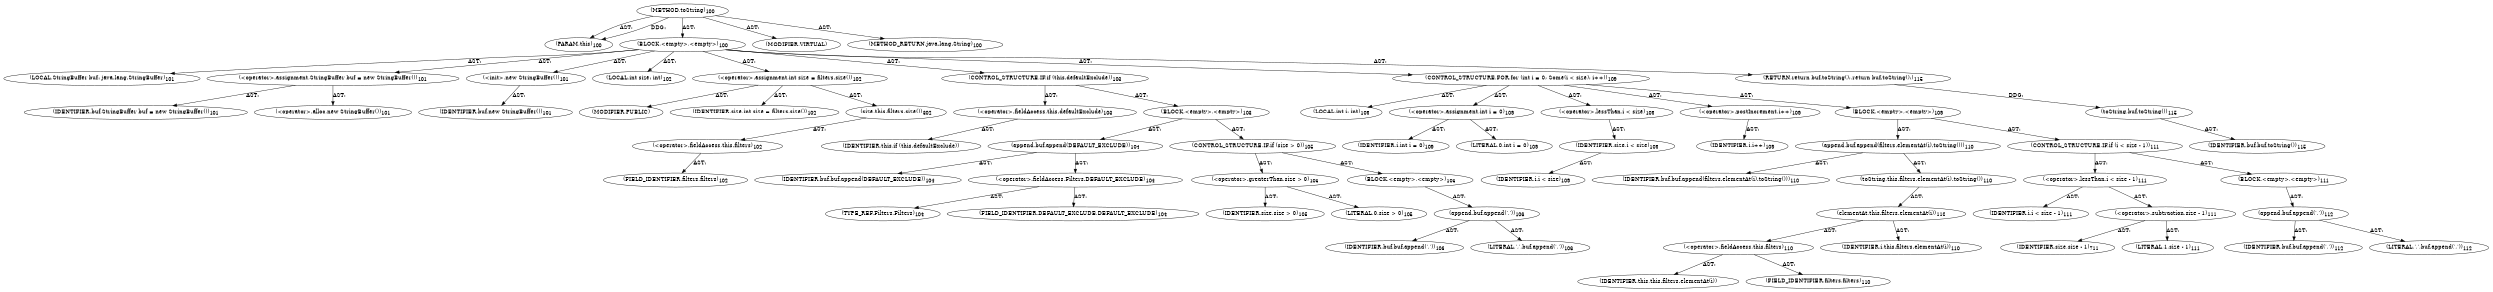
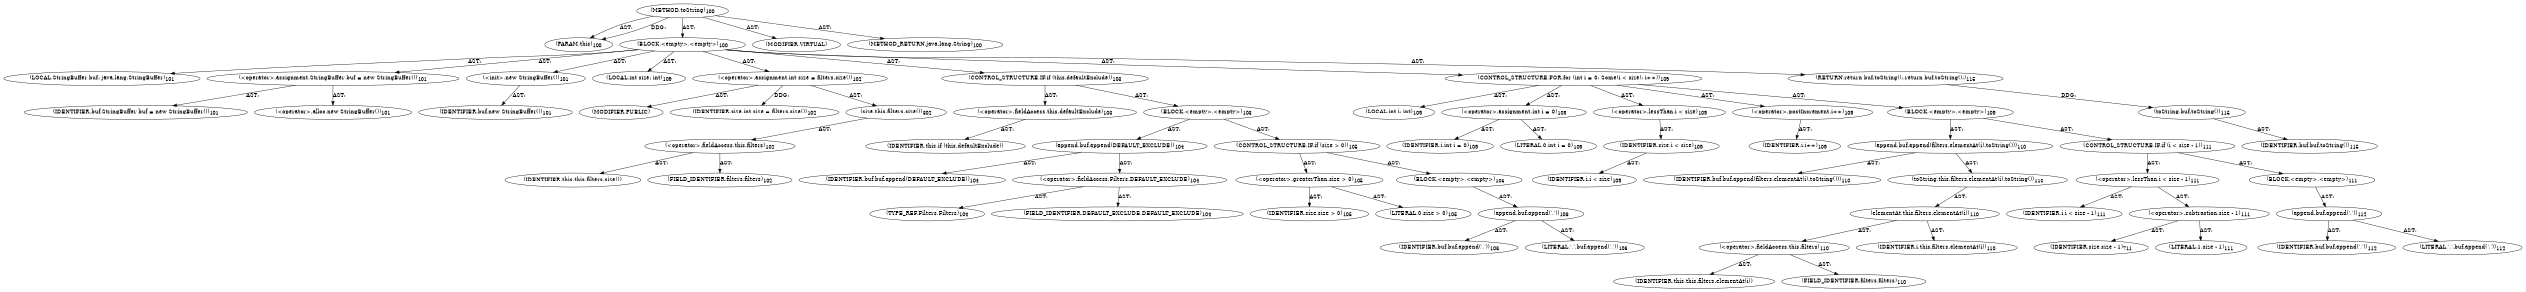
(667, 78) -> (667, 78)
(782, 95) -> (783, 95)
none -> (573, 180)
